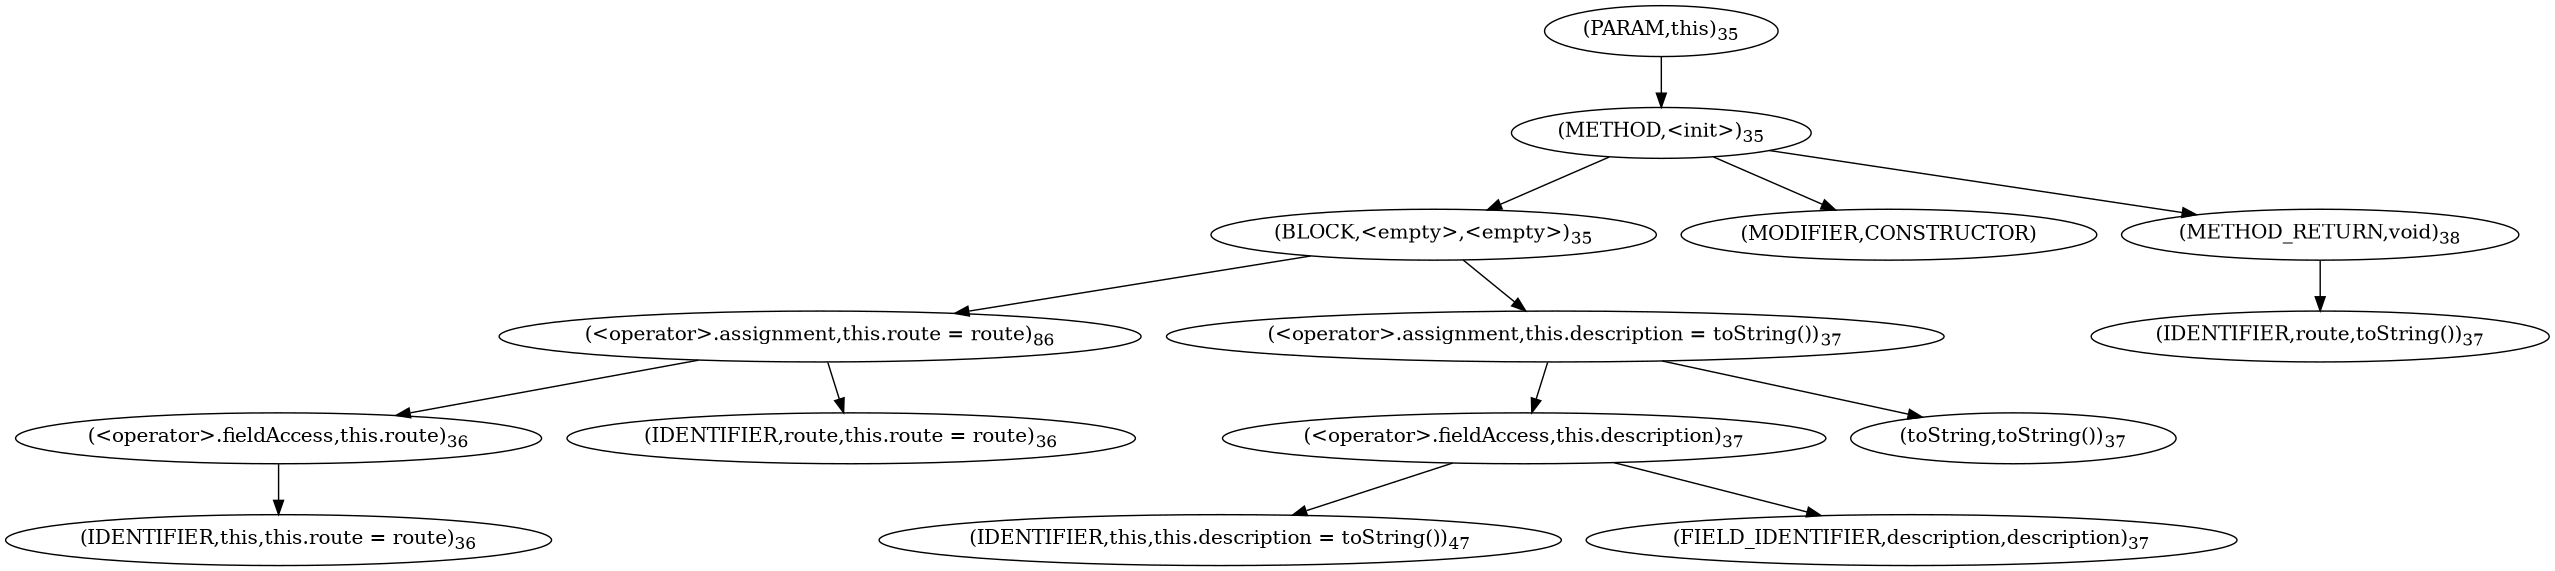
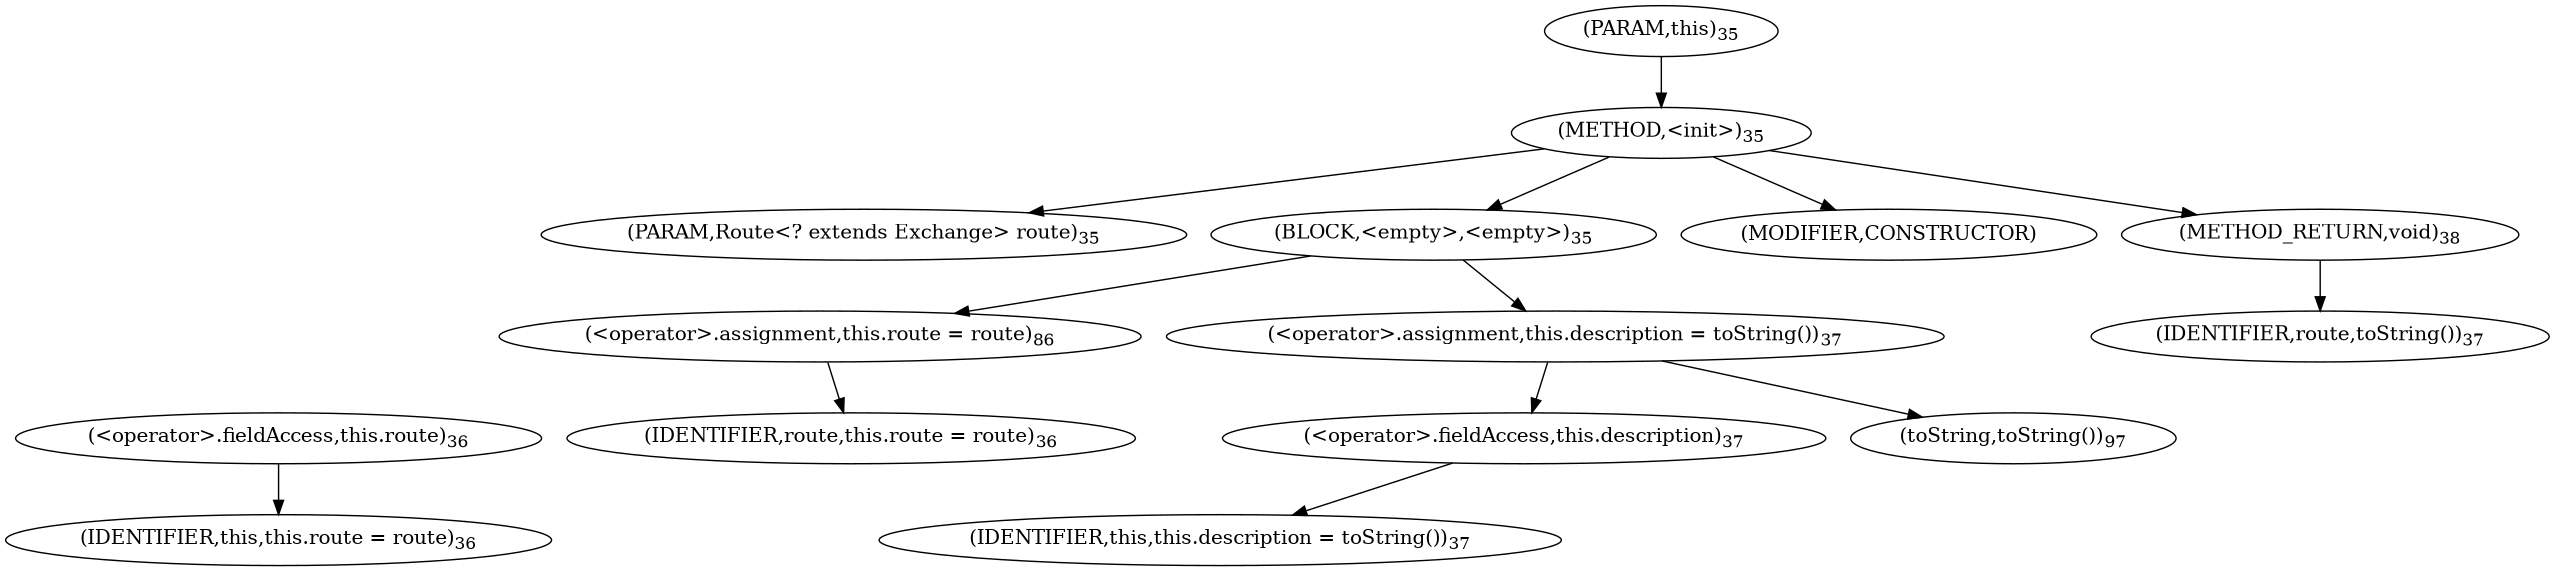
none -> (864, 235)
(554, 386) -> none
(2116, 436) -> (2116, 436)
(1460, 538) -> (1460, 538)
(1912, 540) -> none
